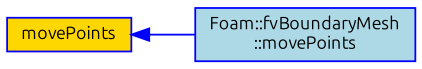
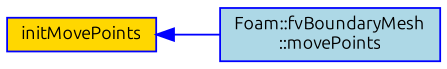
(69, 35) -> (82, 35)
